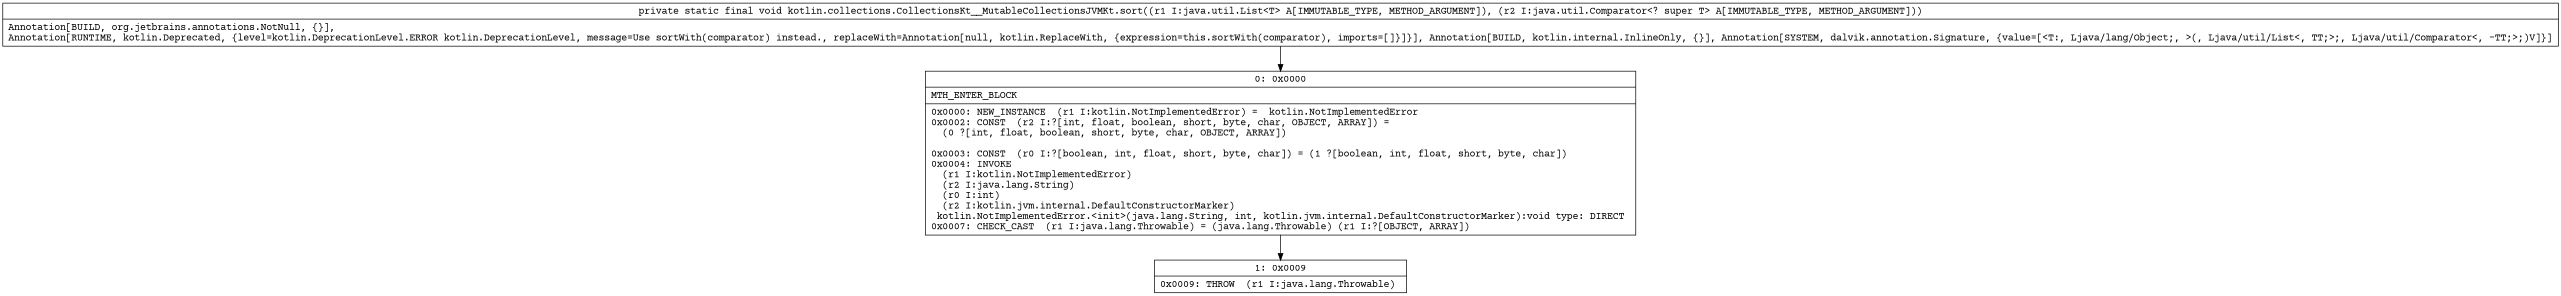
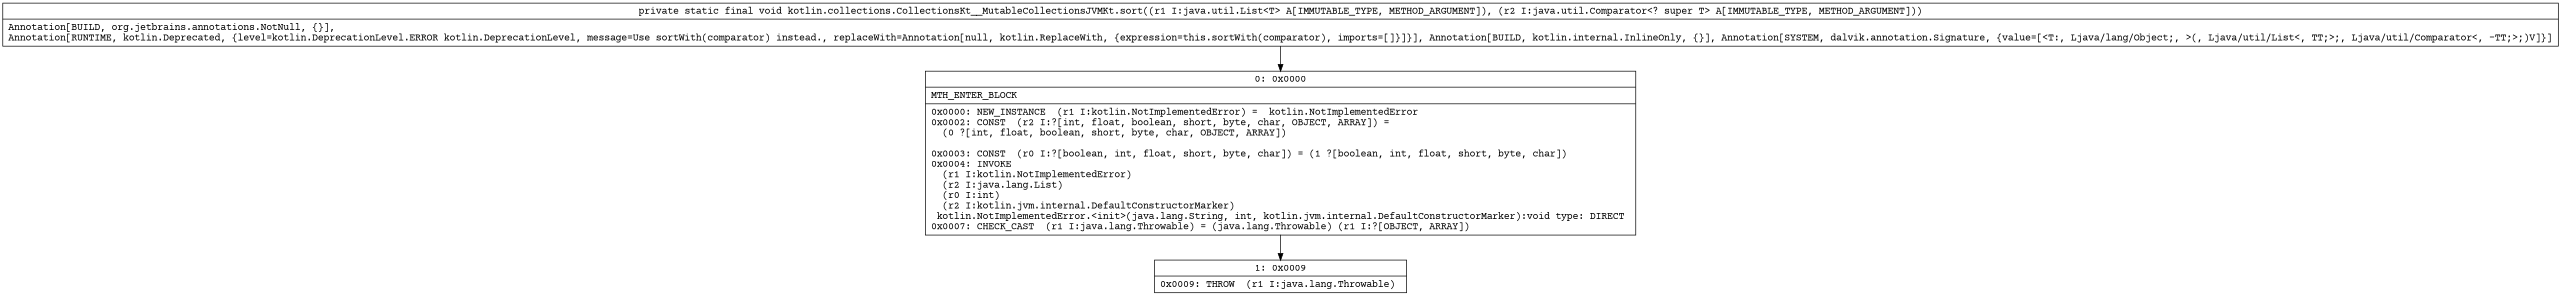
(1003, 185) -> (997, 185)
